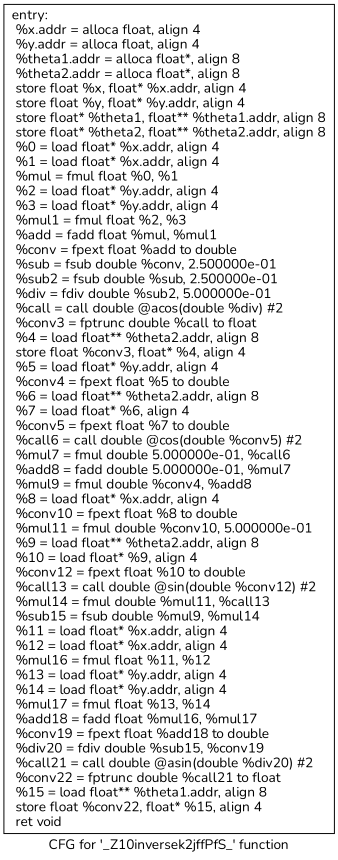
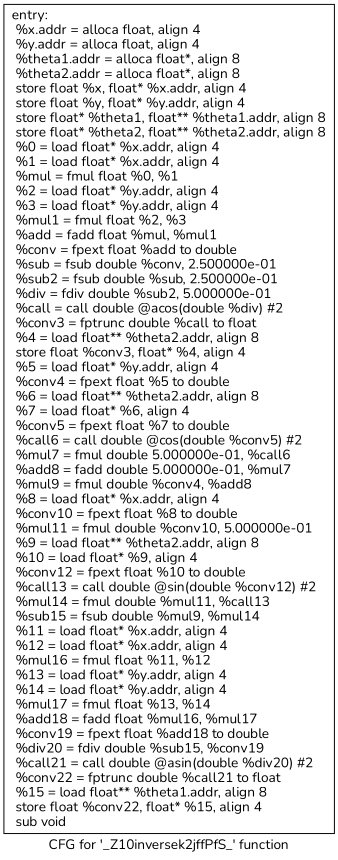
(37, 822) -> (39, 822)
